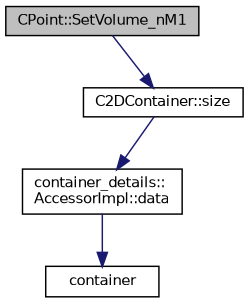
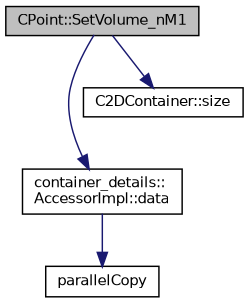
(140, 137) -> (69, 94)
(102, 282) -> (102, 282)
